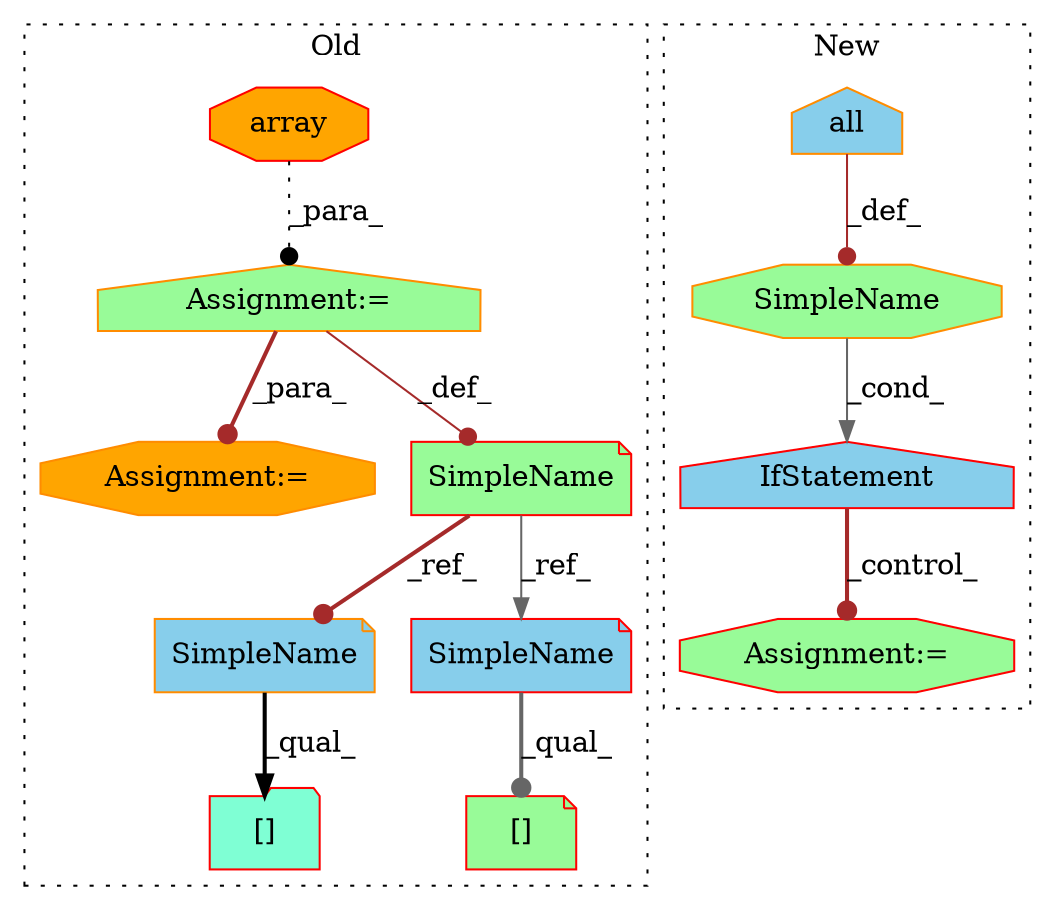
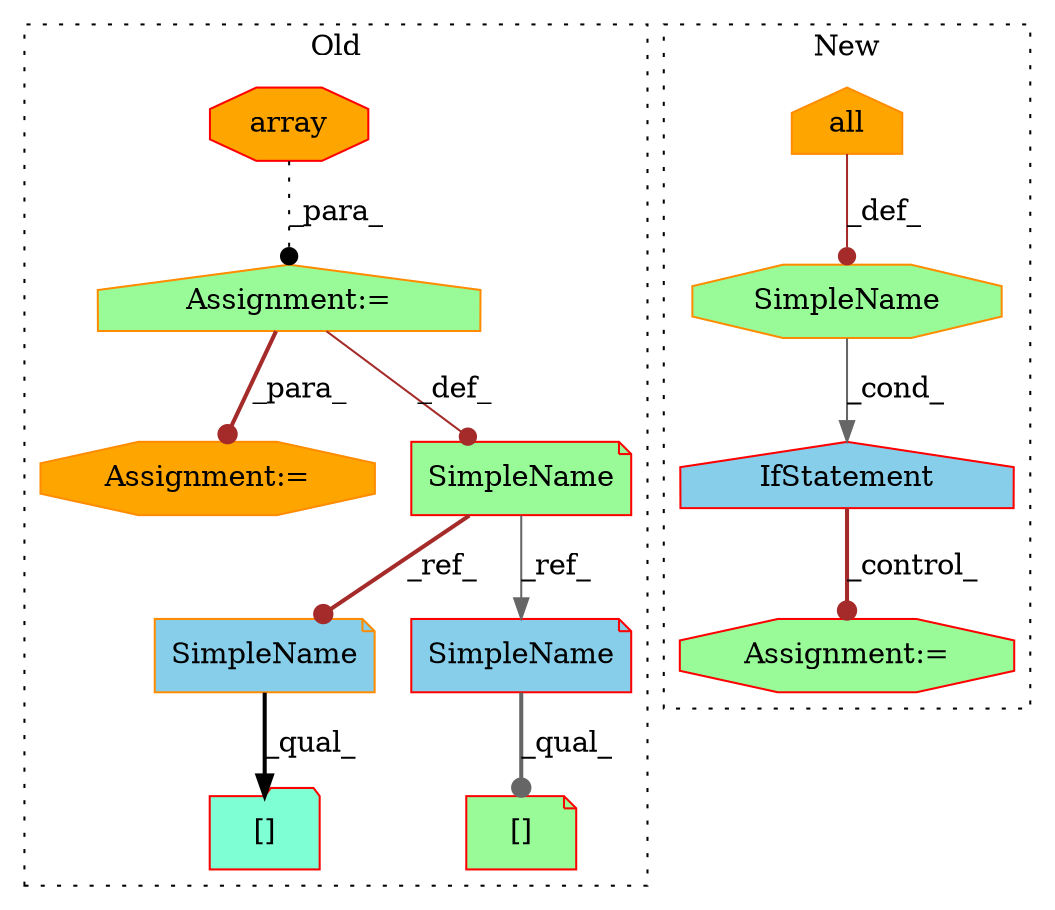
(847, 124) -> (847, 124)
